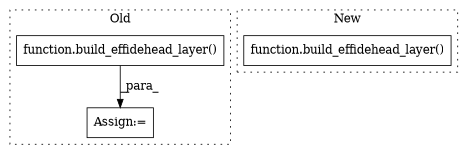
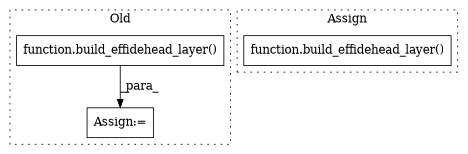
(347, 19) -> (347, 19)
